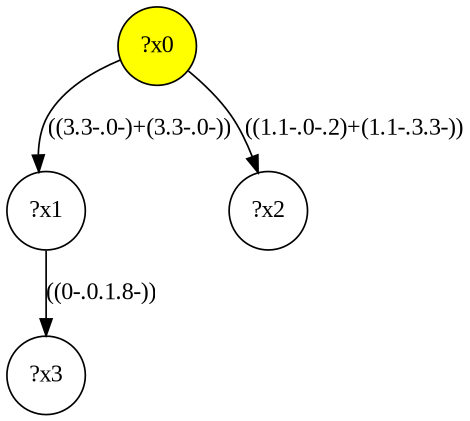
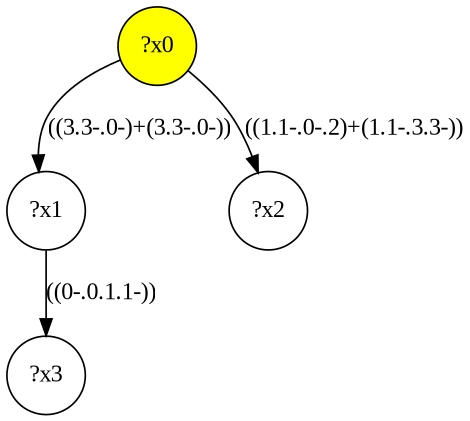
(102, 293) -> (102, 293)
